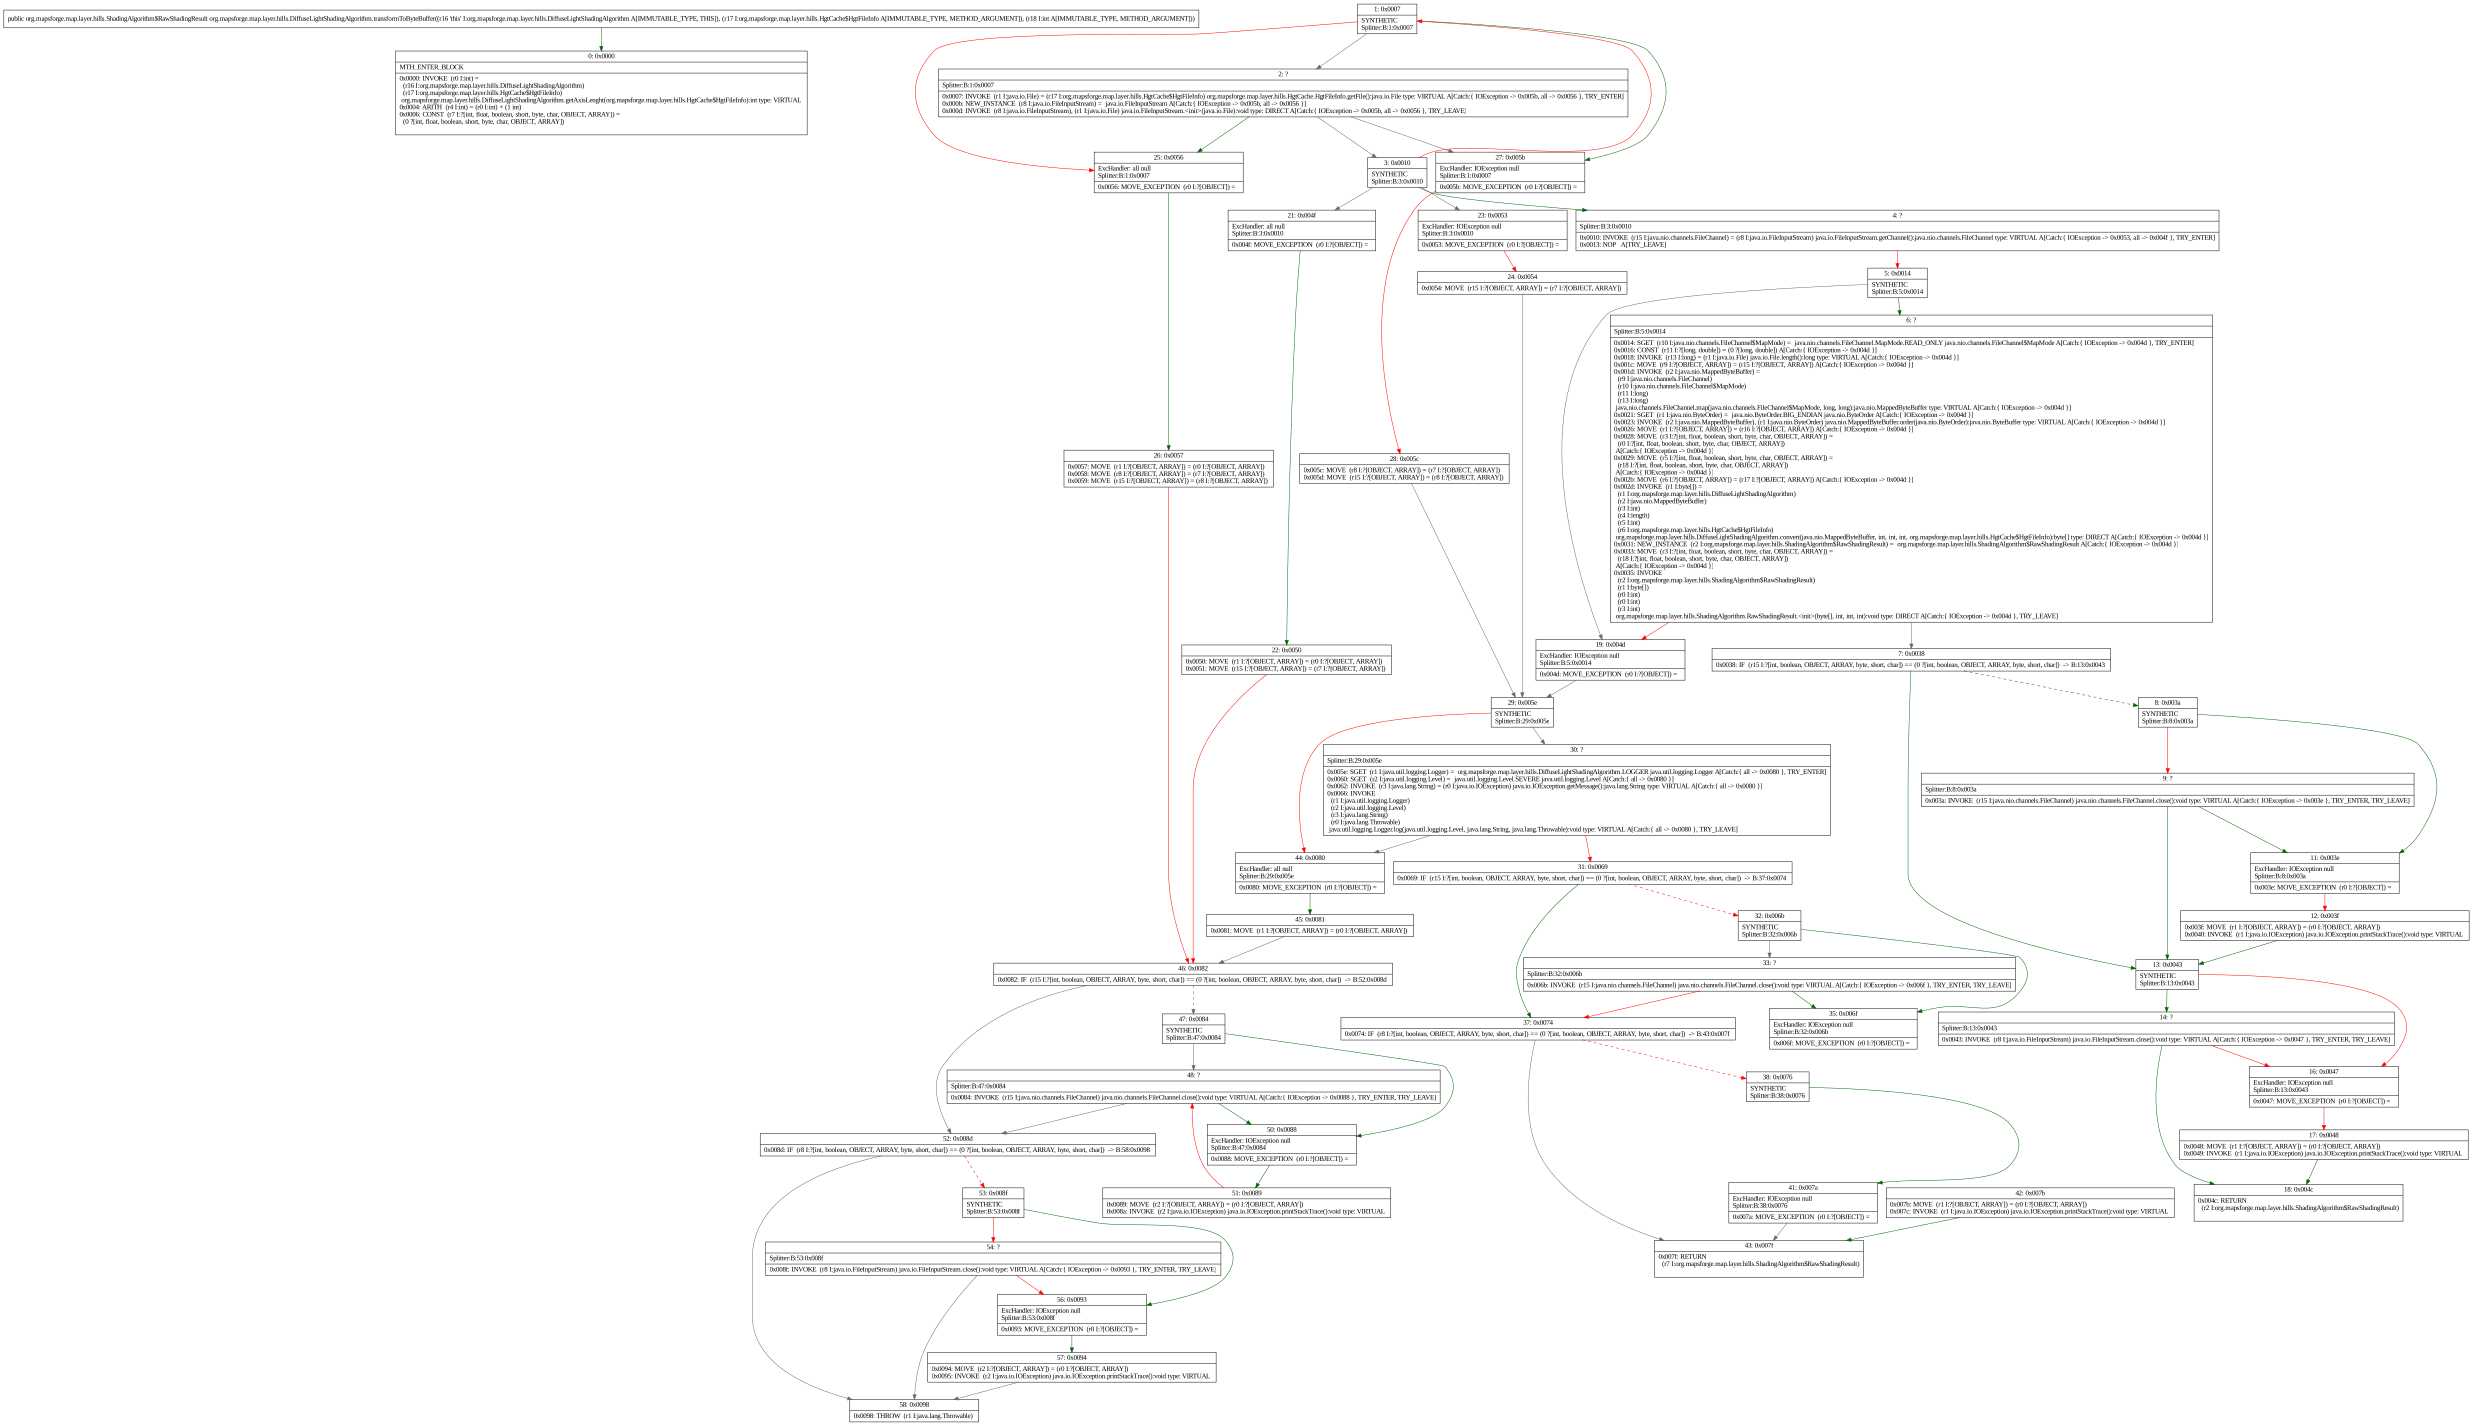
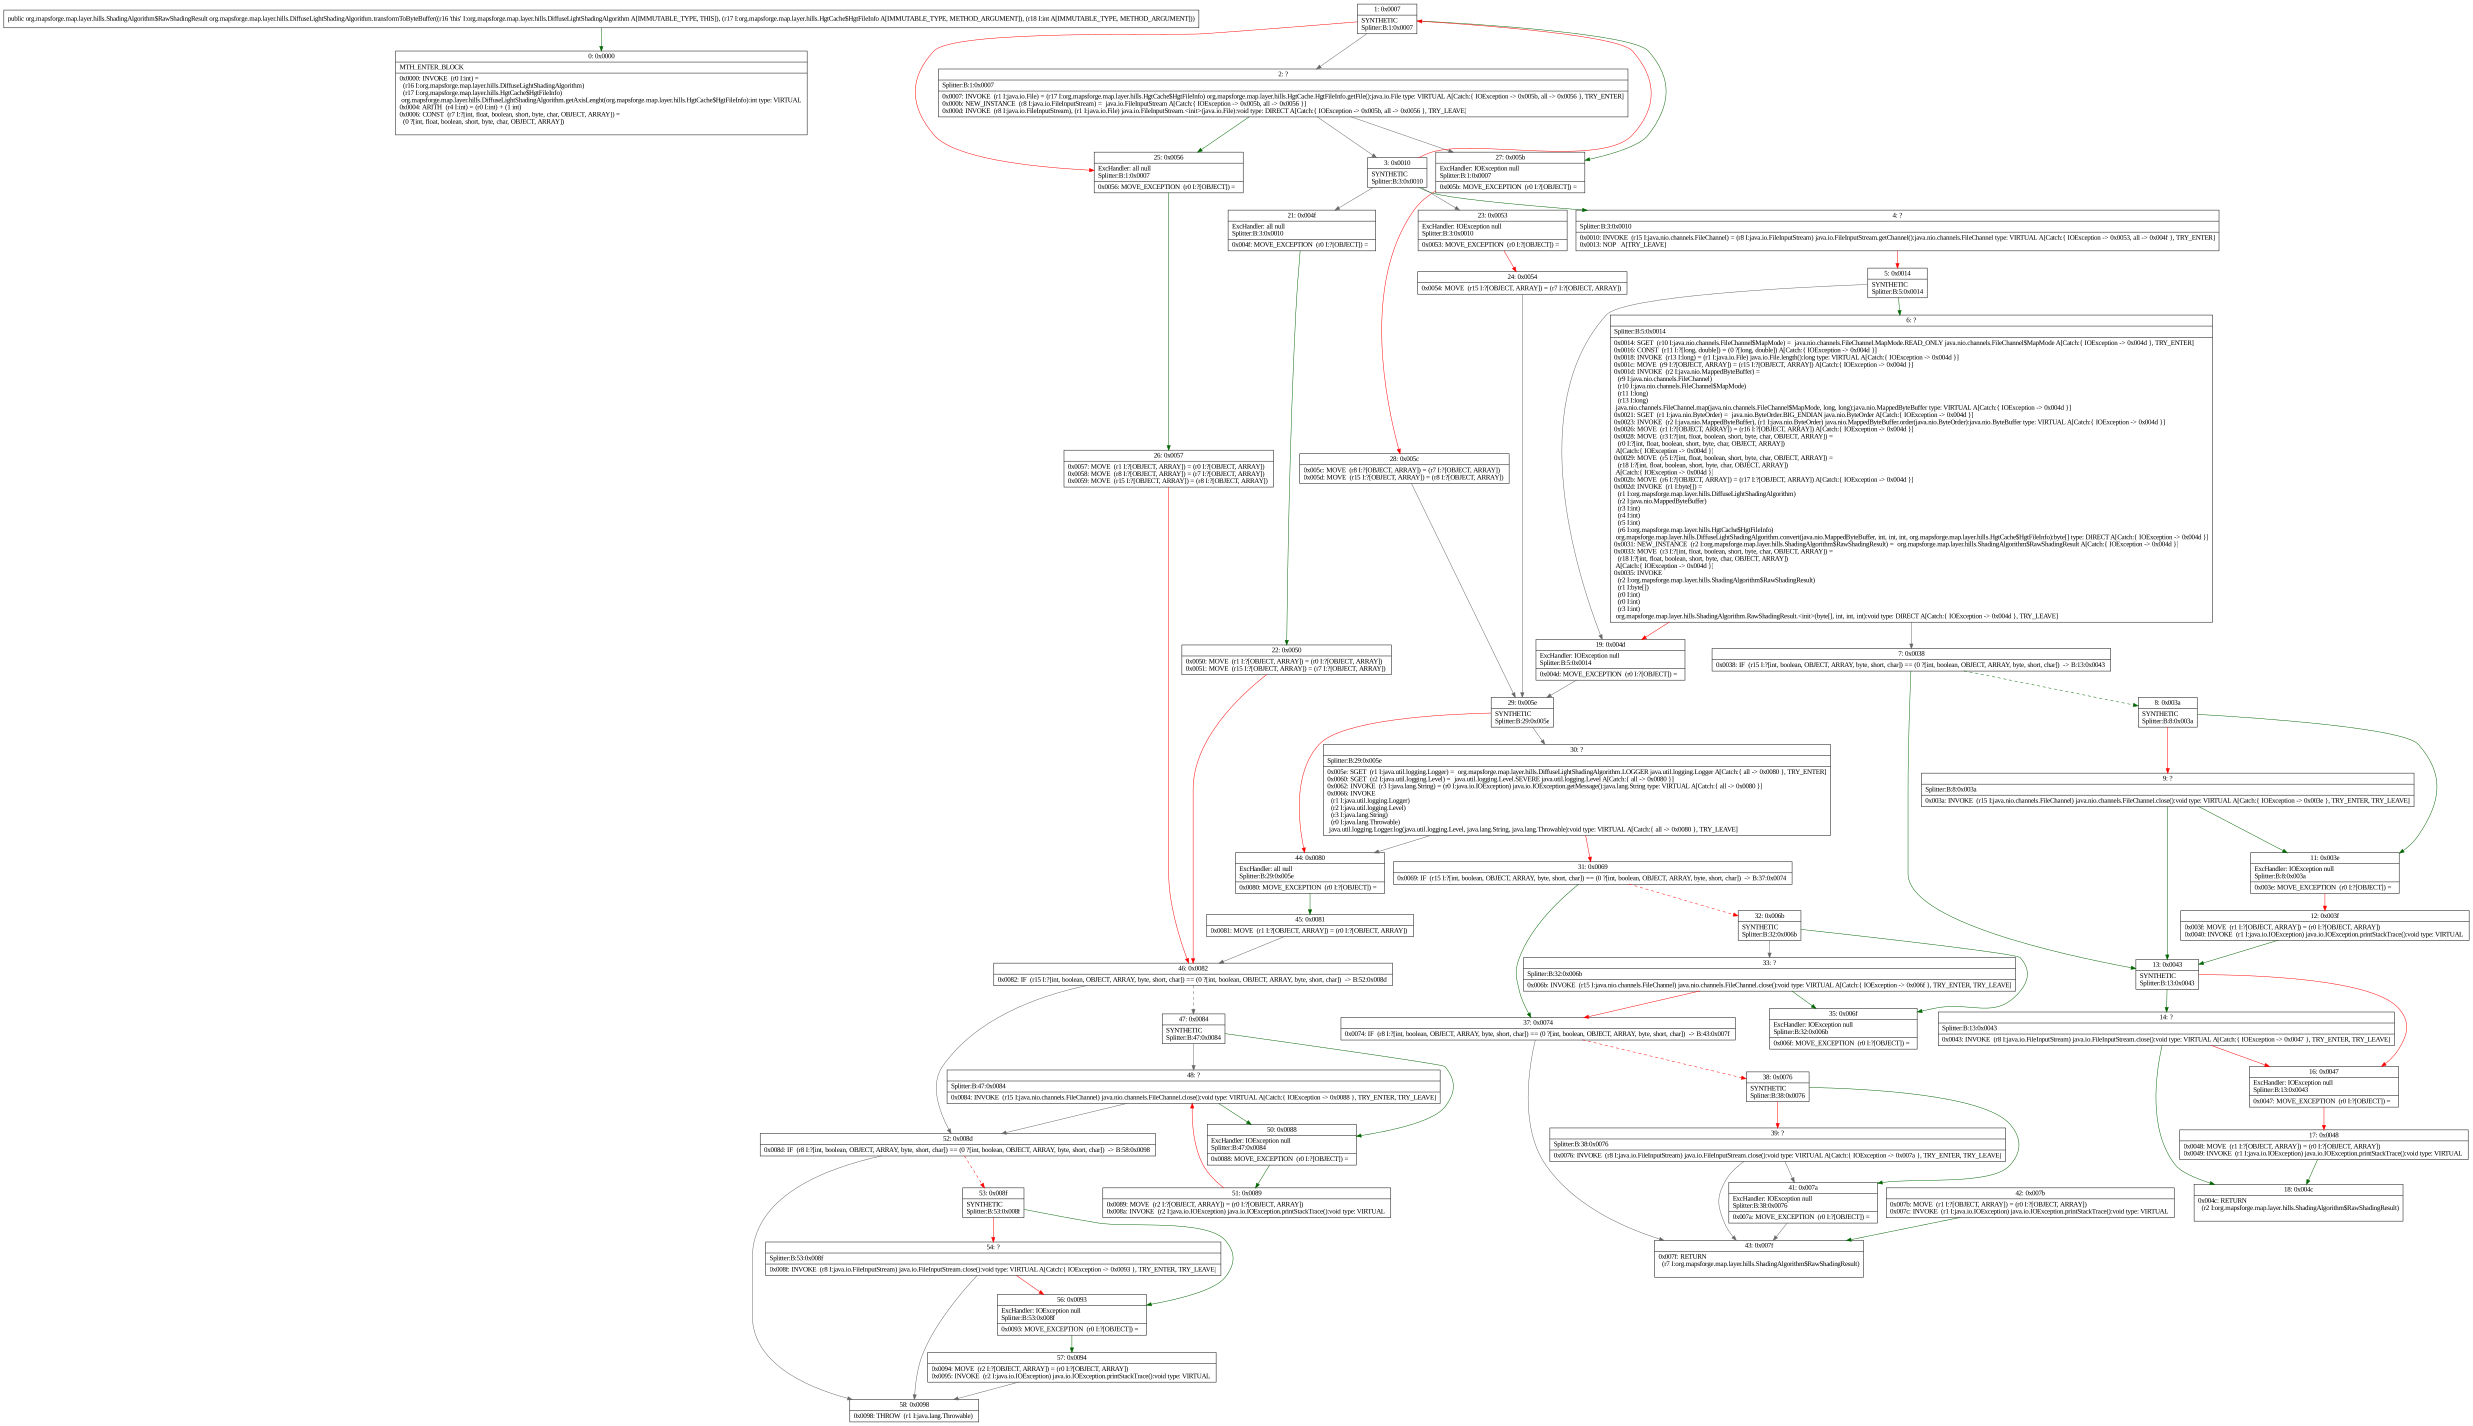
(1632, 516) -> (1627, 516)
none -> (1778, 1145)
